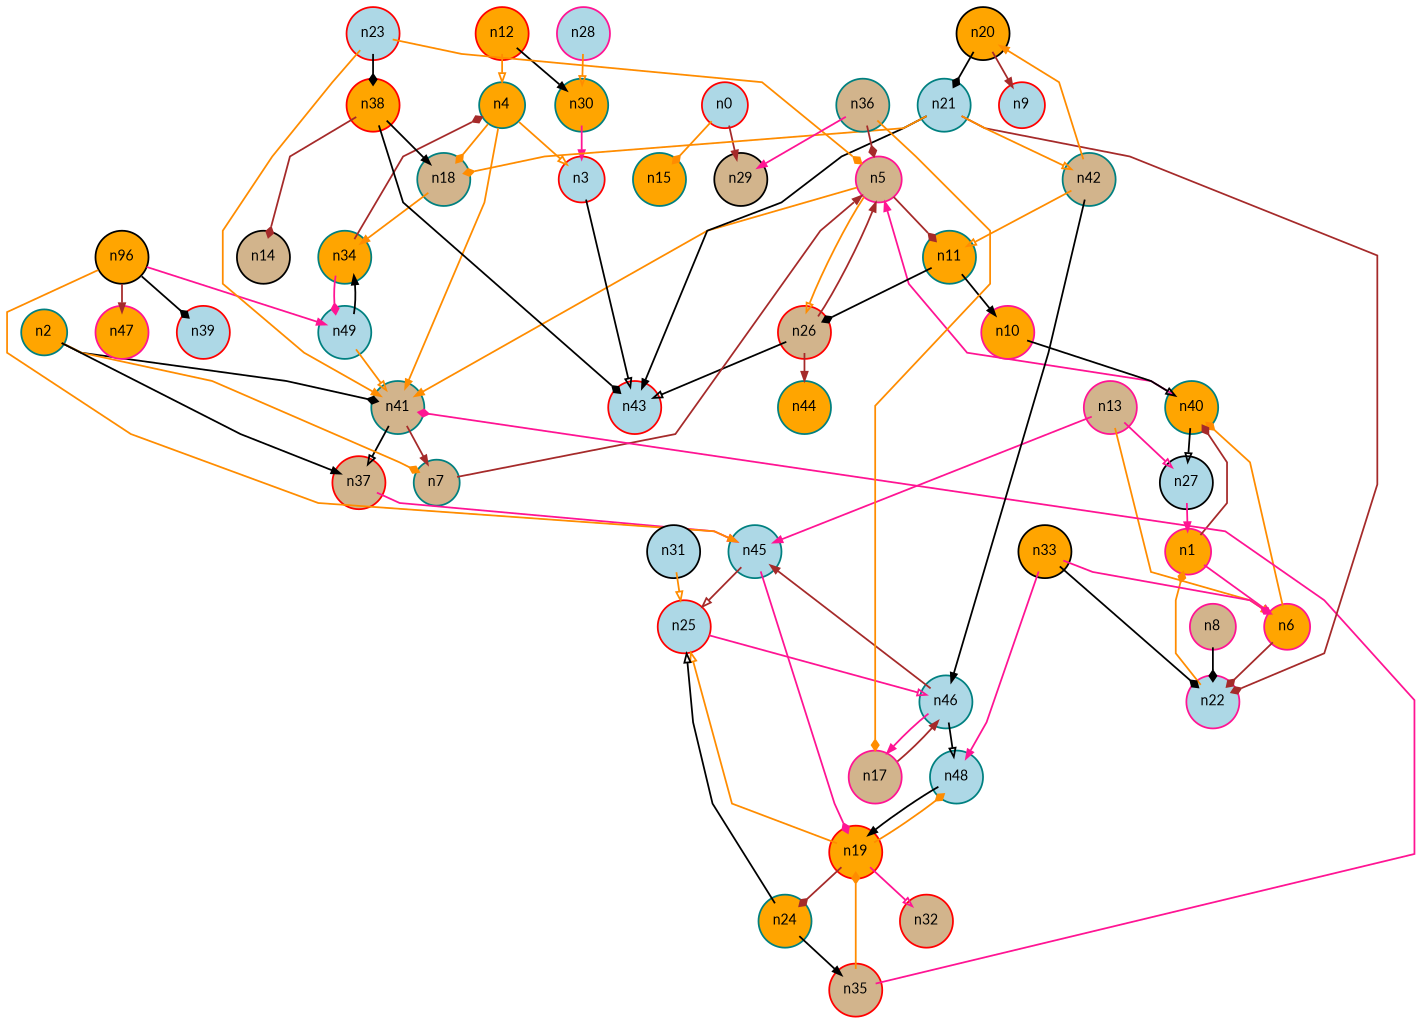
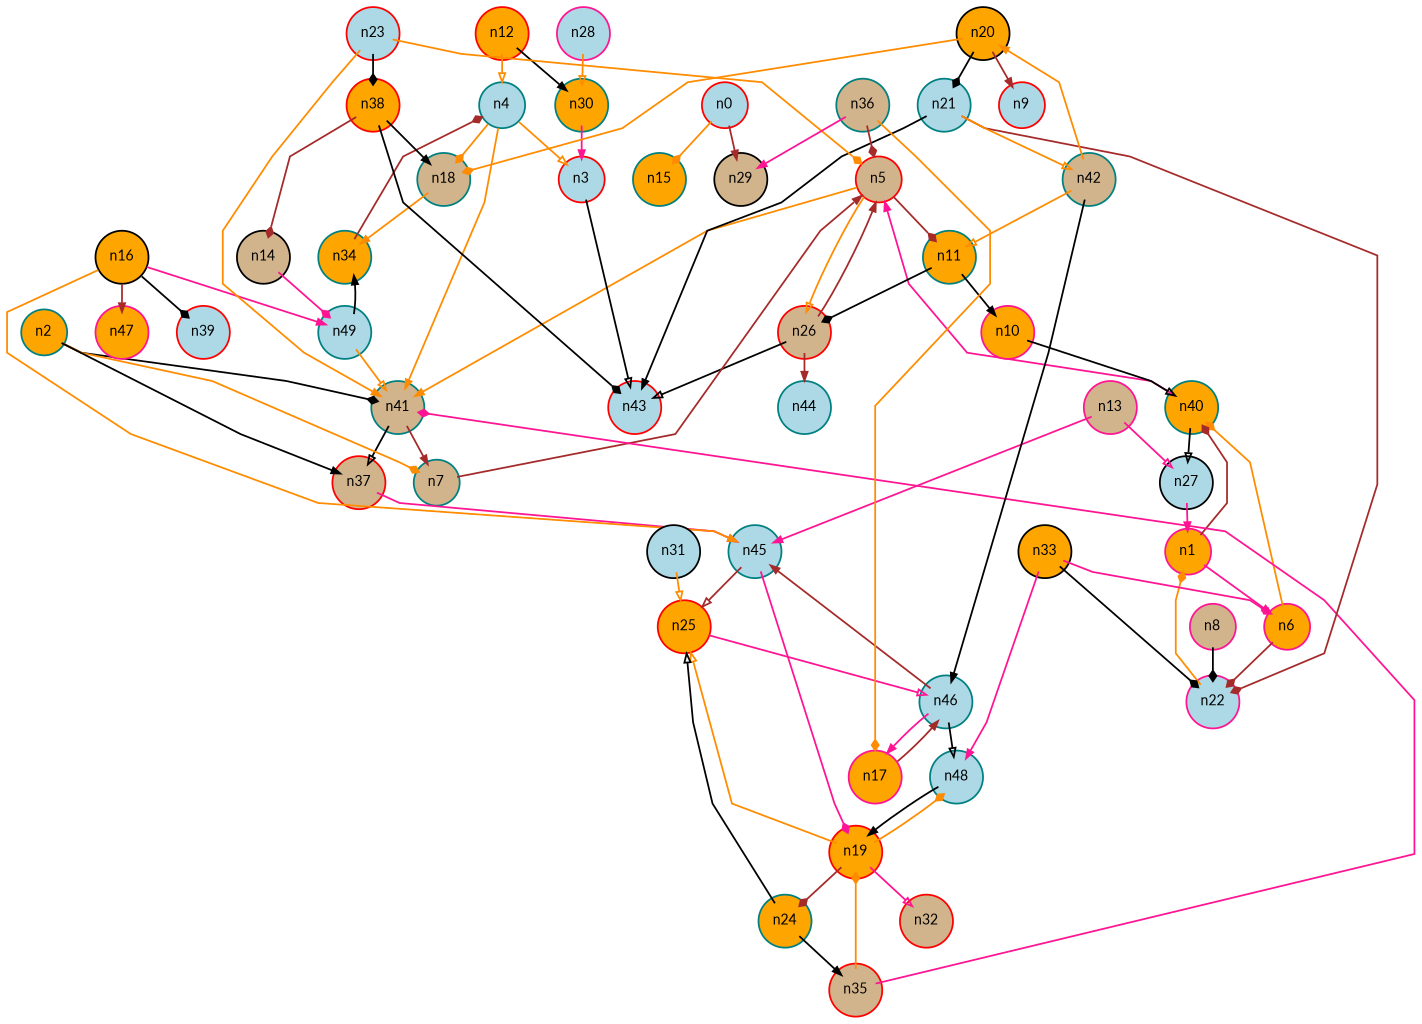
(502, 105) -> (502, 105)
(713, 143) -> (674, 92)
(879, 179) -> (879, 179)
(122, 257) -> (122, 257)
(334, 289) -> (300, 291)
(804, 408) -> (804, 408)
(1147, 557) -> none
(684, 627) -> (684, 627)
(875, 777) -> (875, 777)
